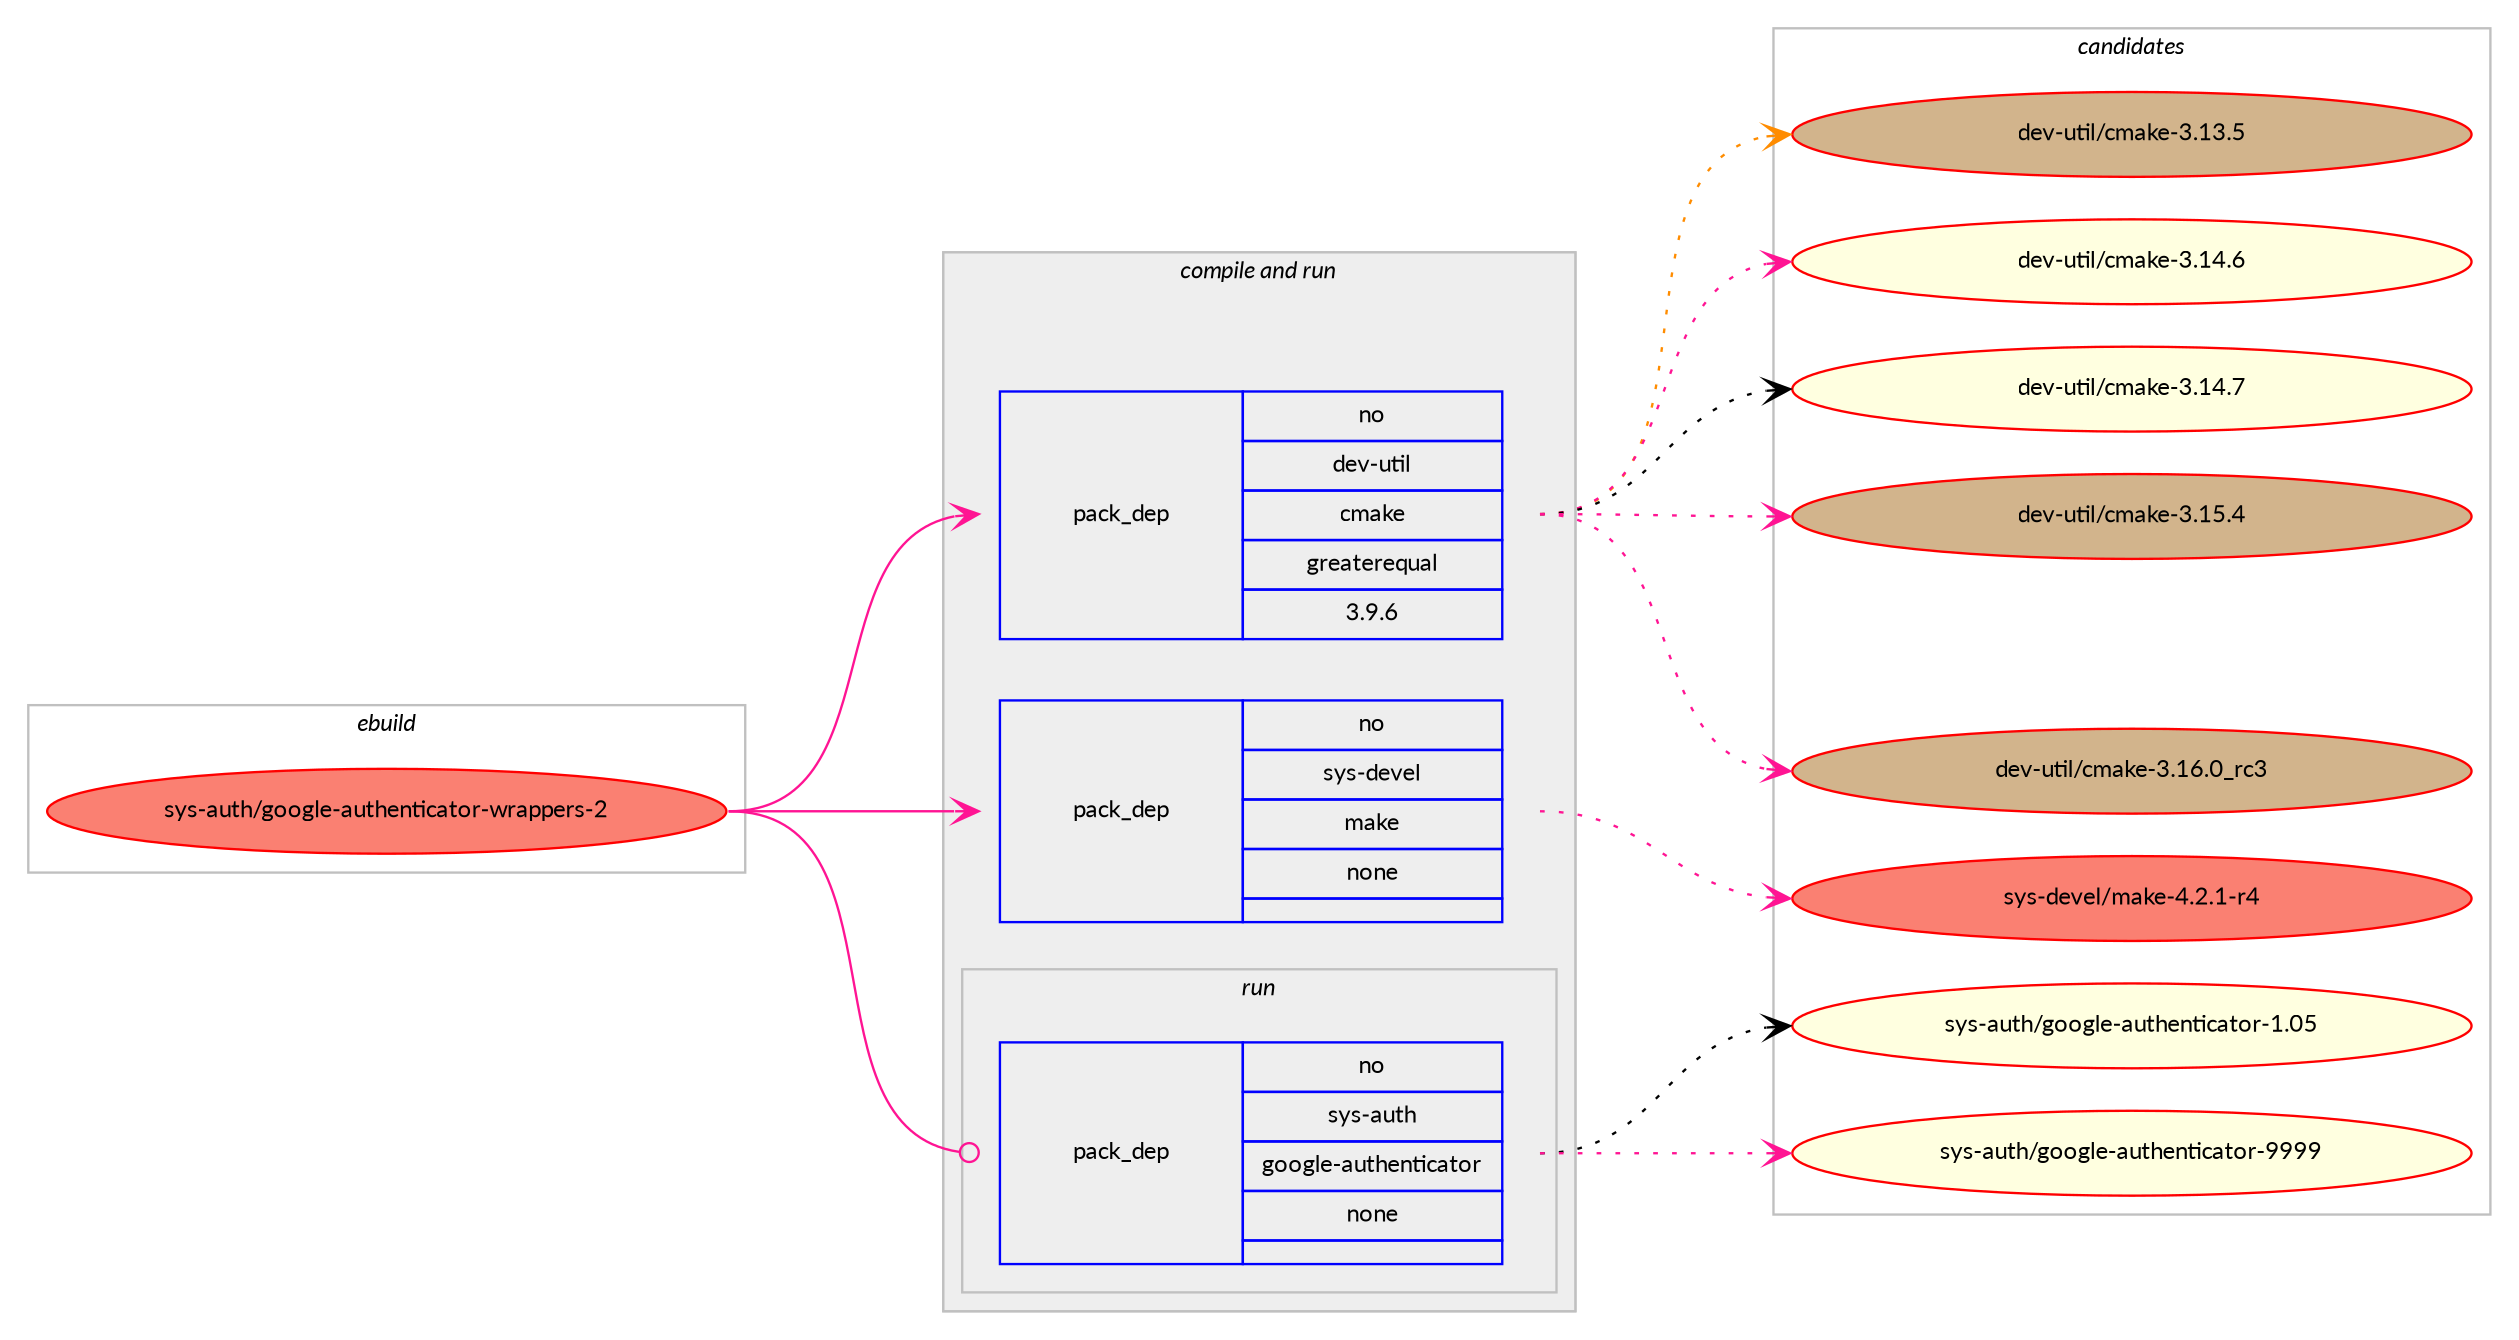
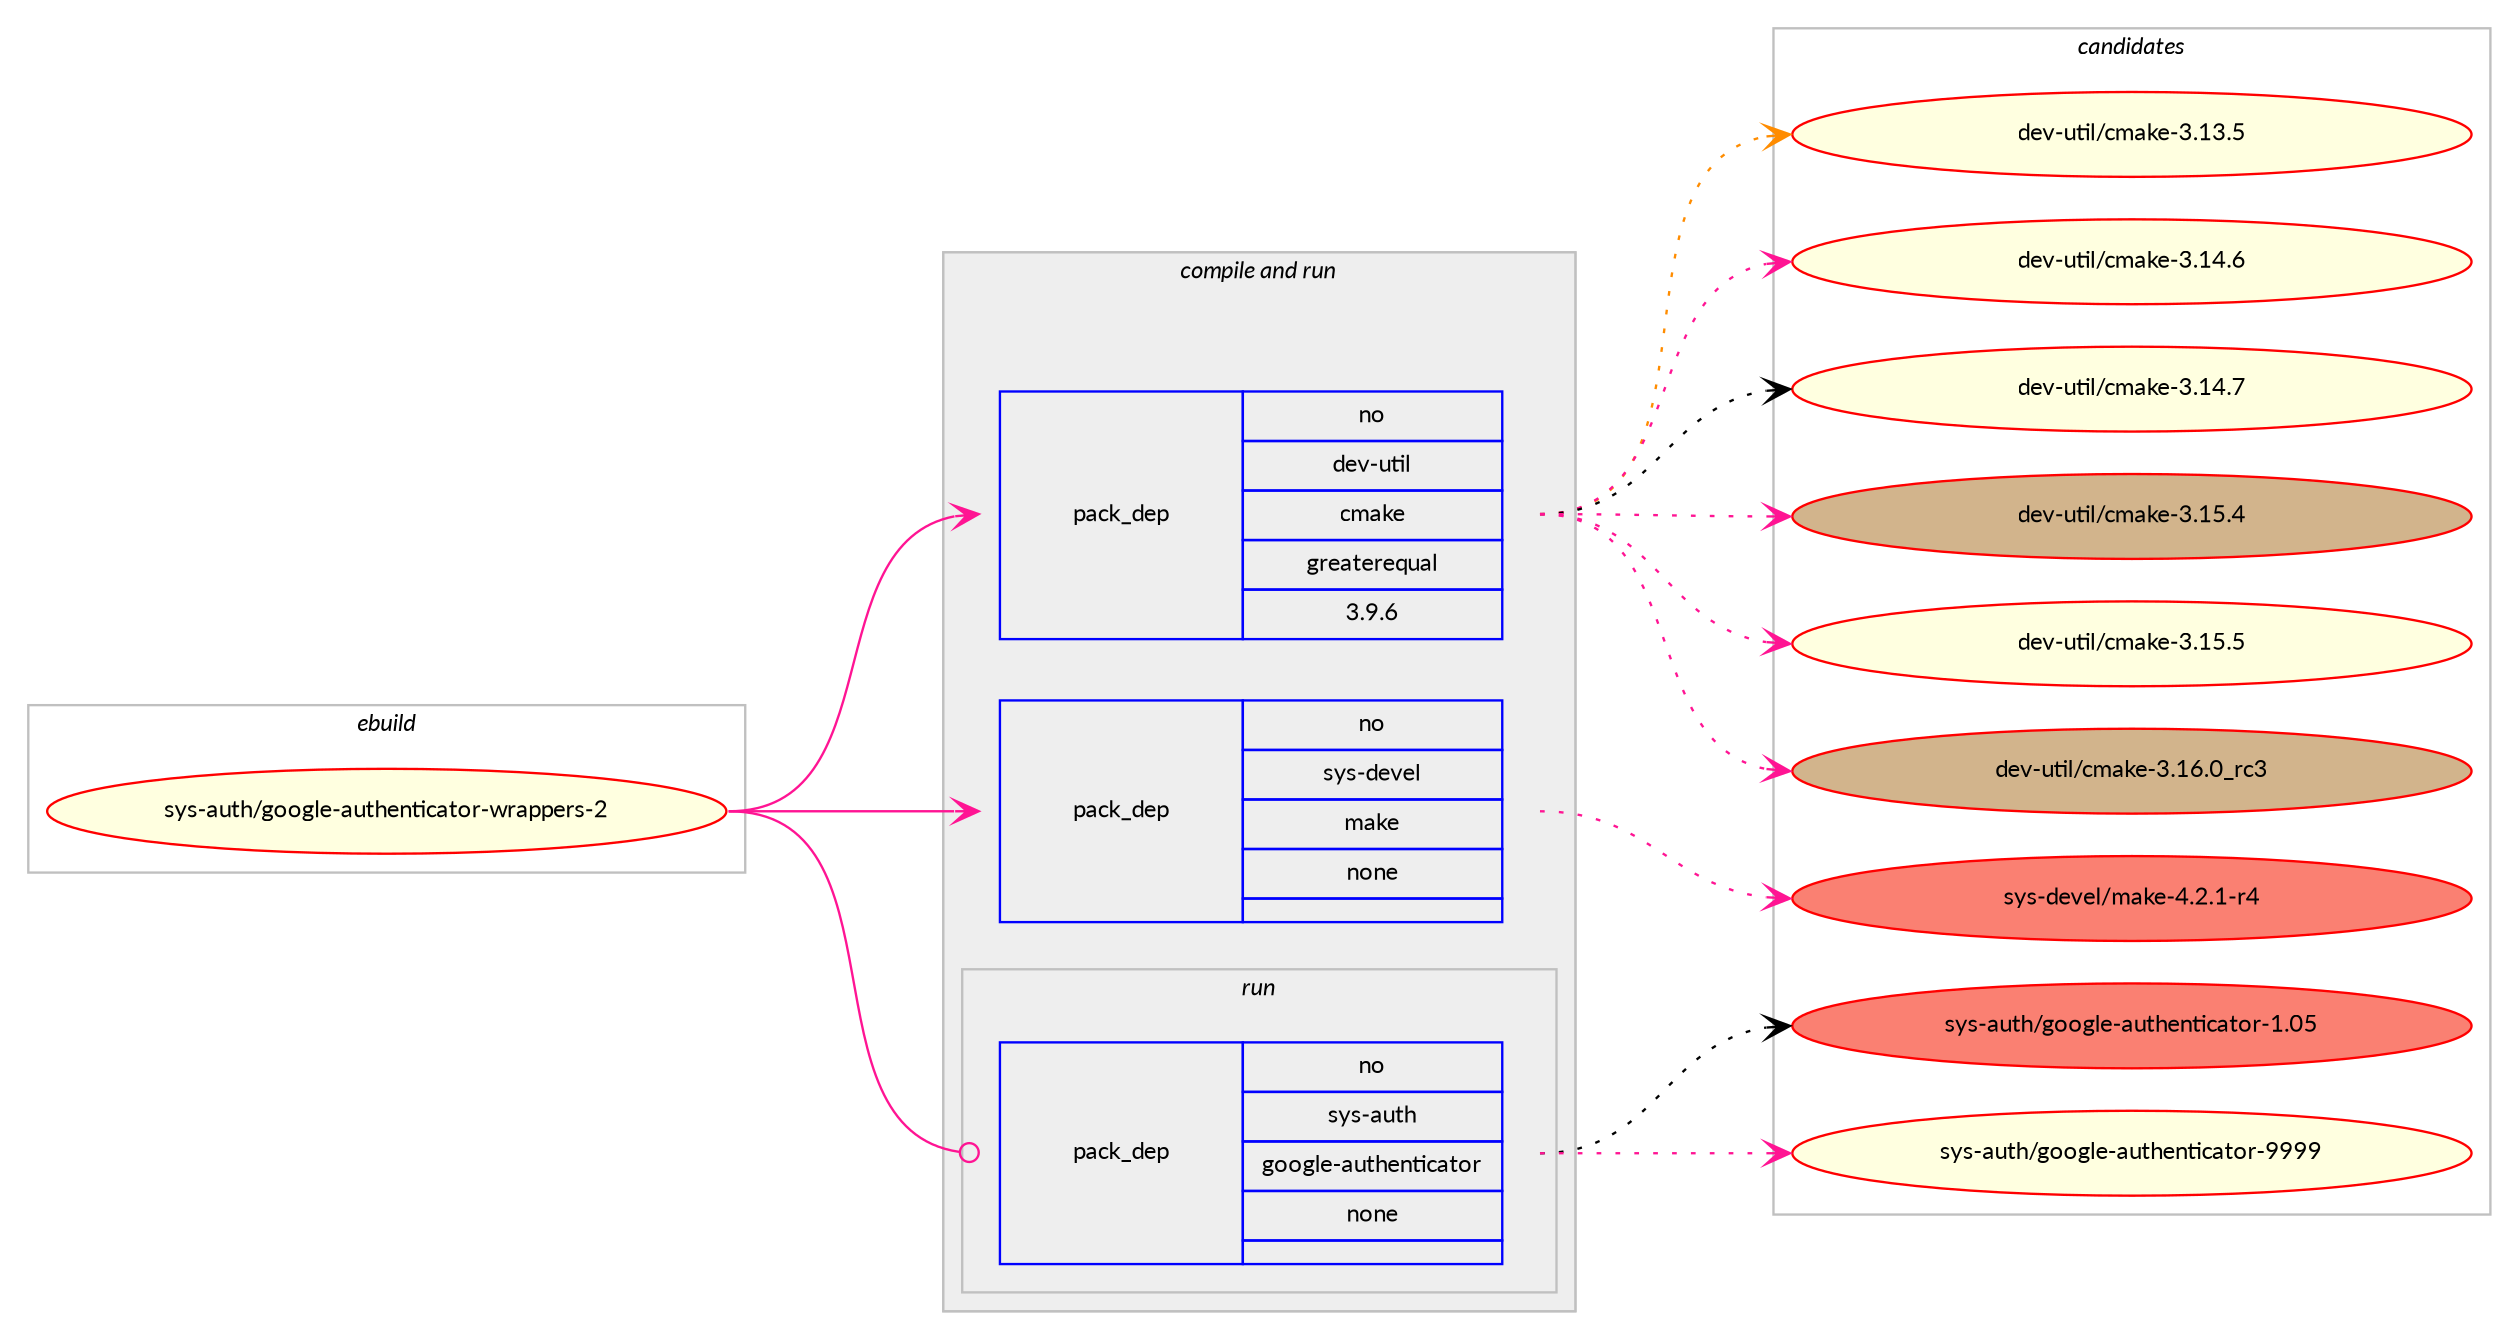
(2132, 134) -> (2132, 134)
none -> (2132, 644)
(387, 811) -> (387, 811)
(2132, 1026) -> (2132, 1026)
